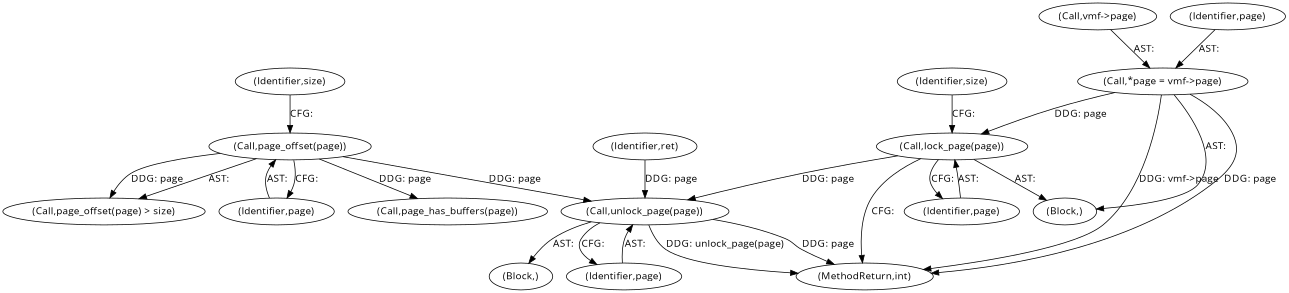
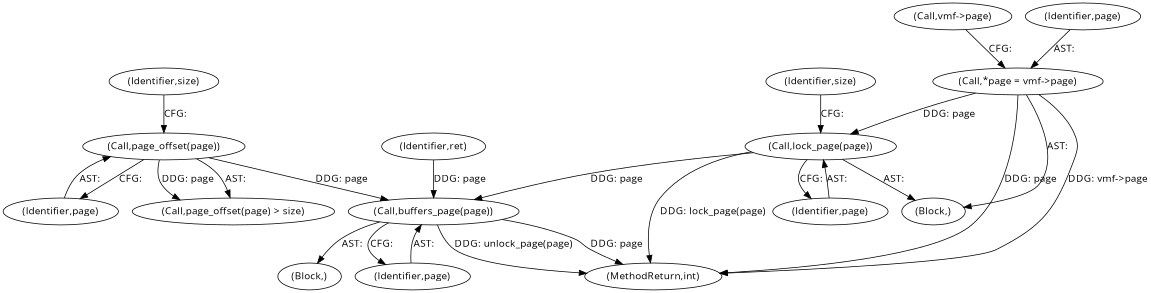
(1146, 49) -> (1002, 49)
(448, 211) -> none
(645, 211) -> (434, 211)
(884, 211) -> (713, 211)
